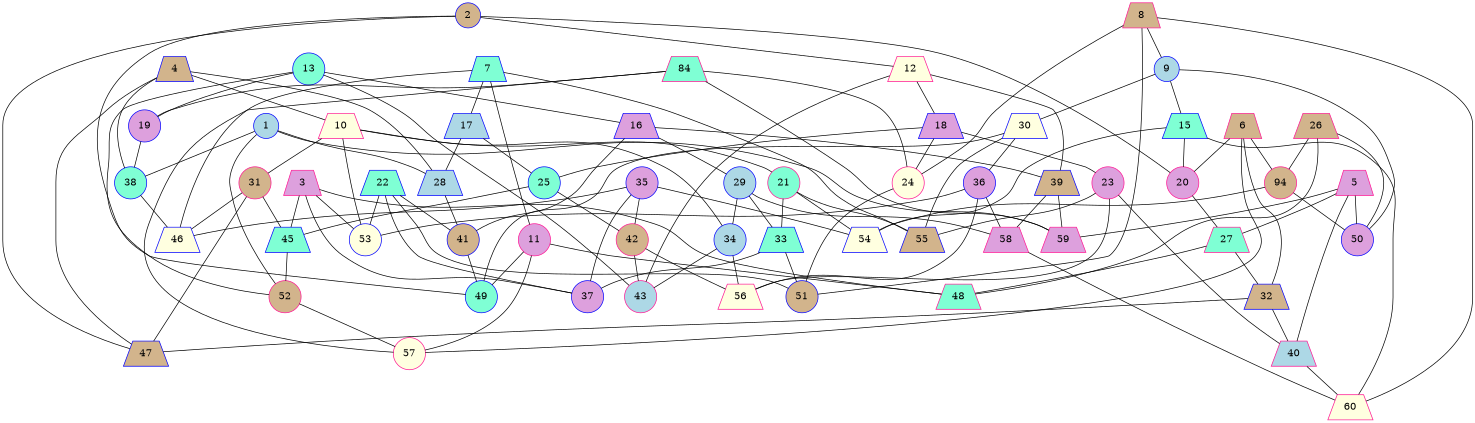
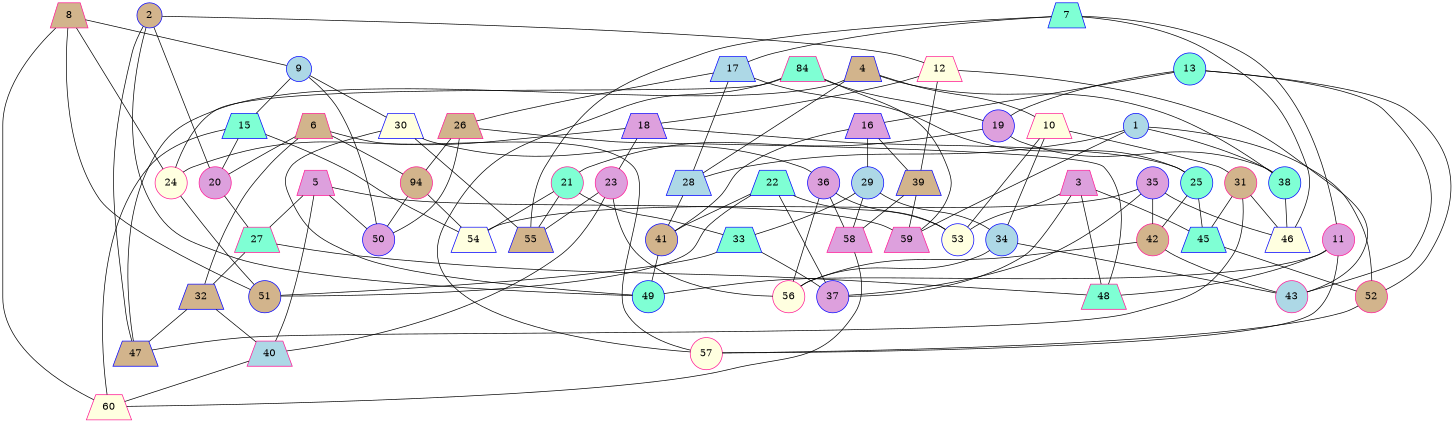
none -> (577, 99)
(568, 144) -> (779, 145)
(741, 297) -> (789, 297)
